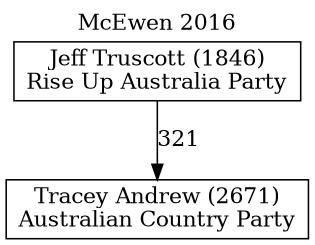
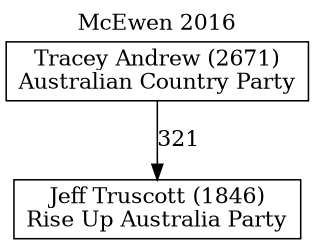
(157, 132) -> (157, 132)
